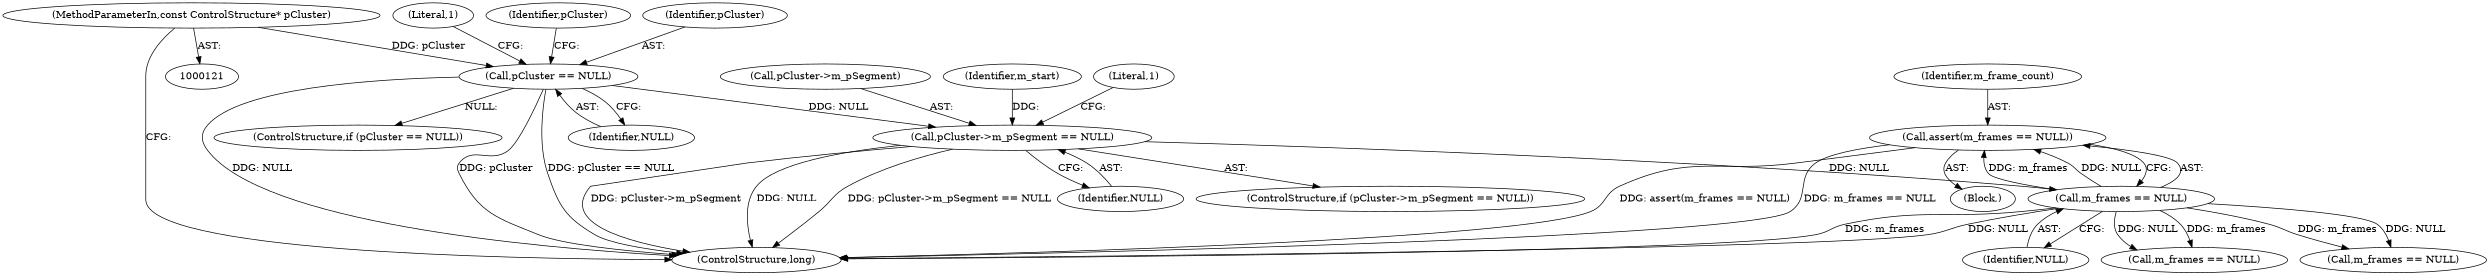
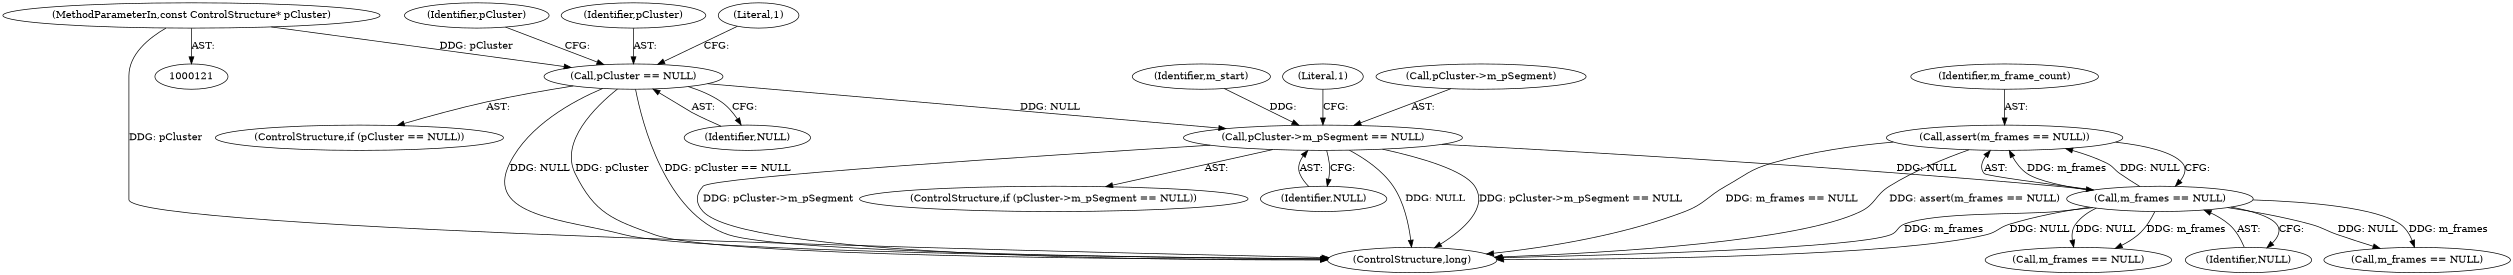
(483, 107) -> (500, 107)
(160, 138) -> (166, 138)
(1983, 199) -> none
